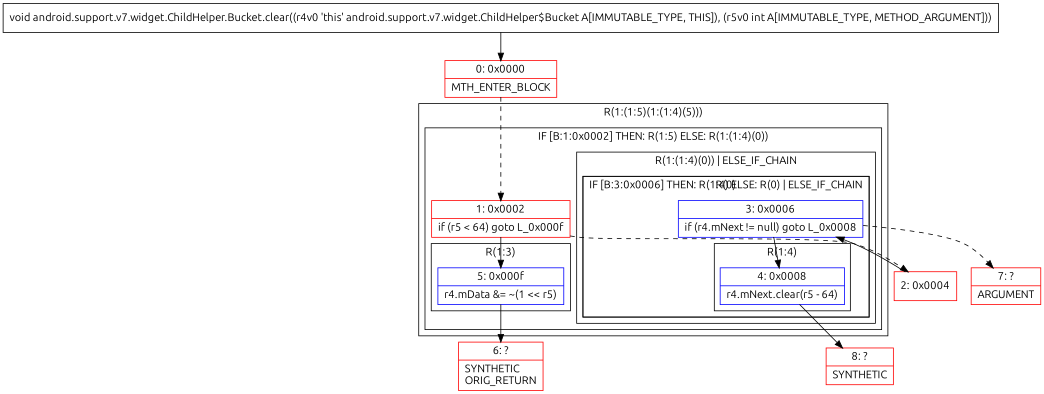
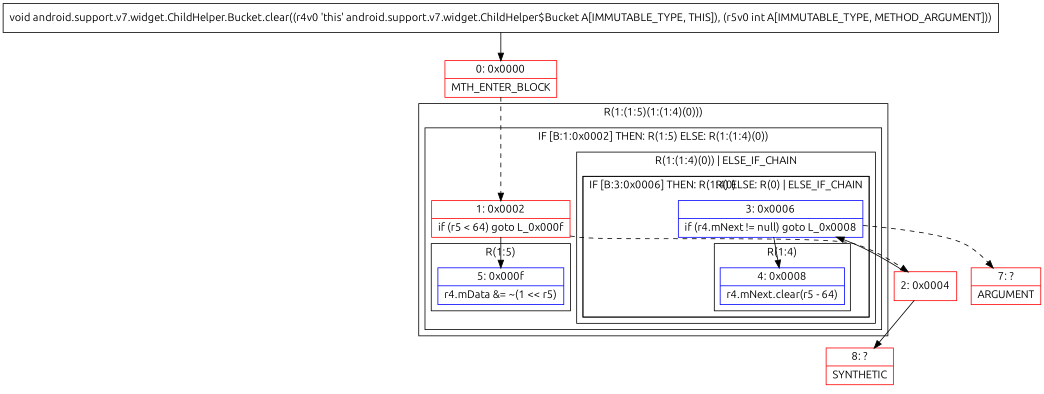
(653, 113) -> (653, 113)
(501, 253) -> (501, 253)
(818, 323) -> (897, 321)
(501, 366) -> none
